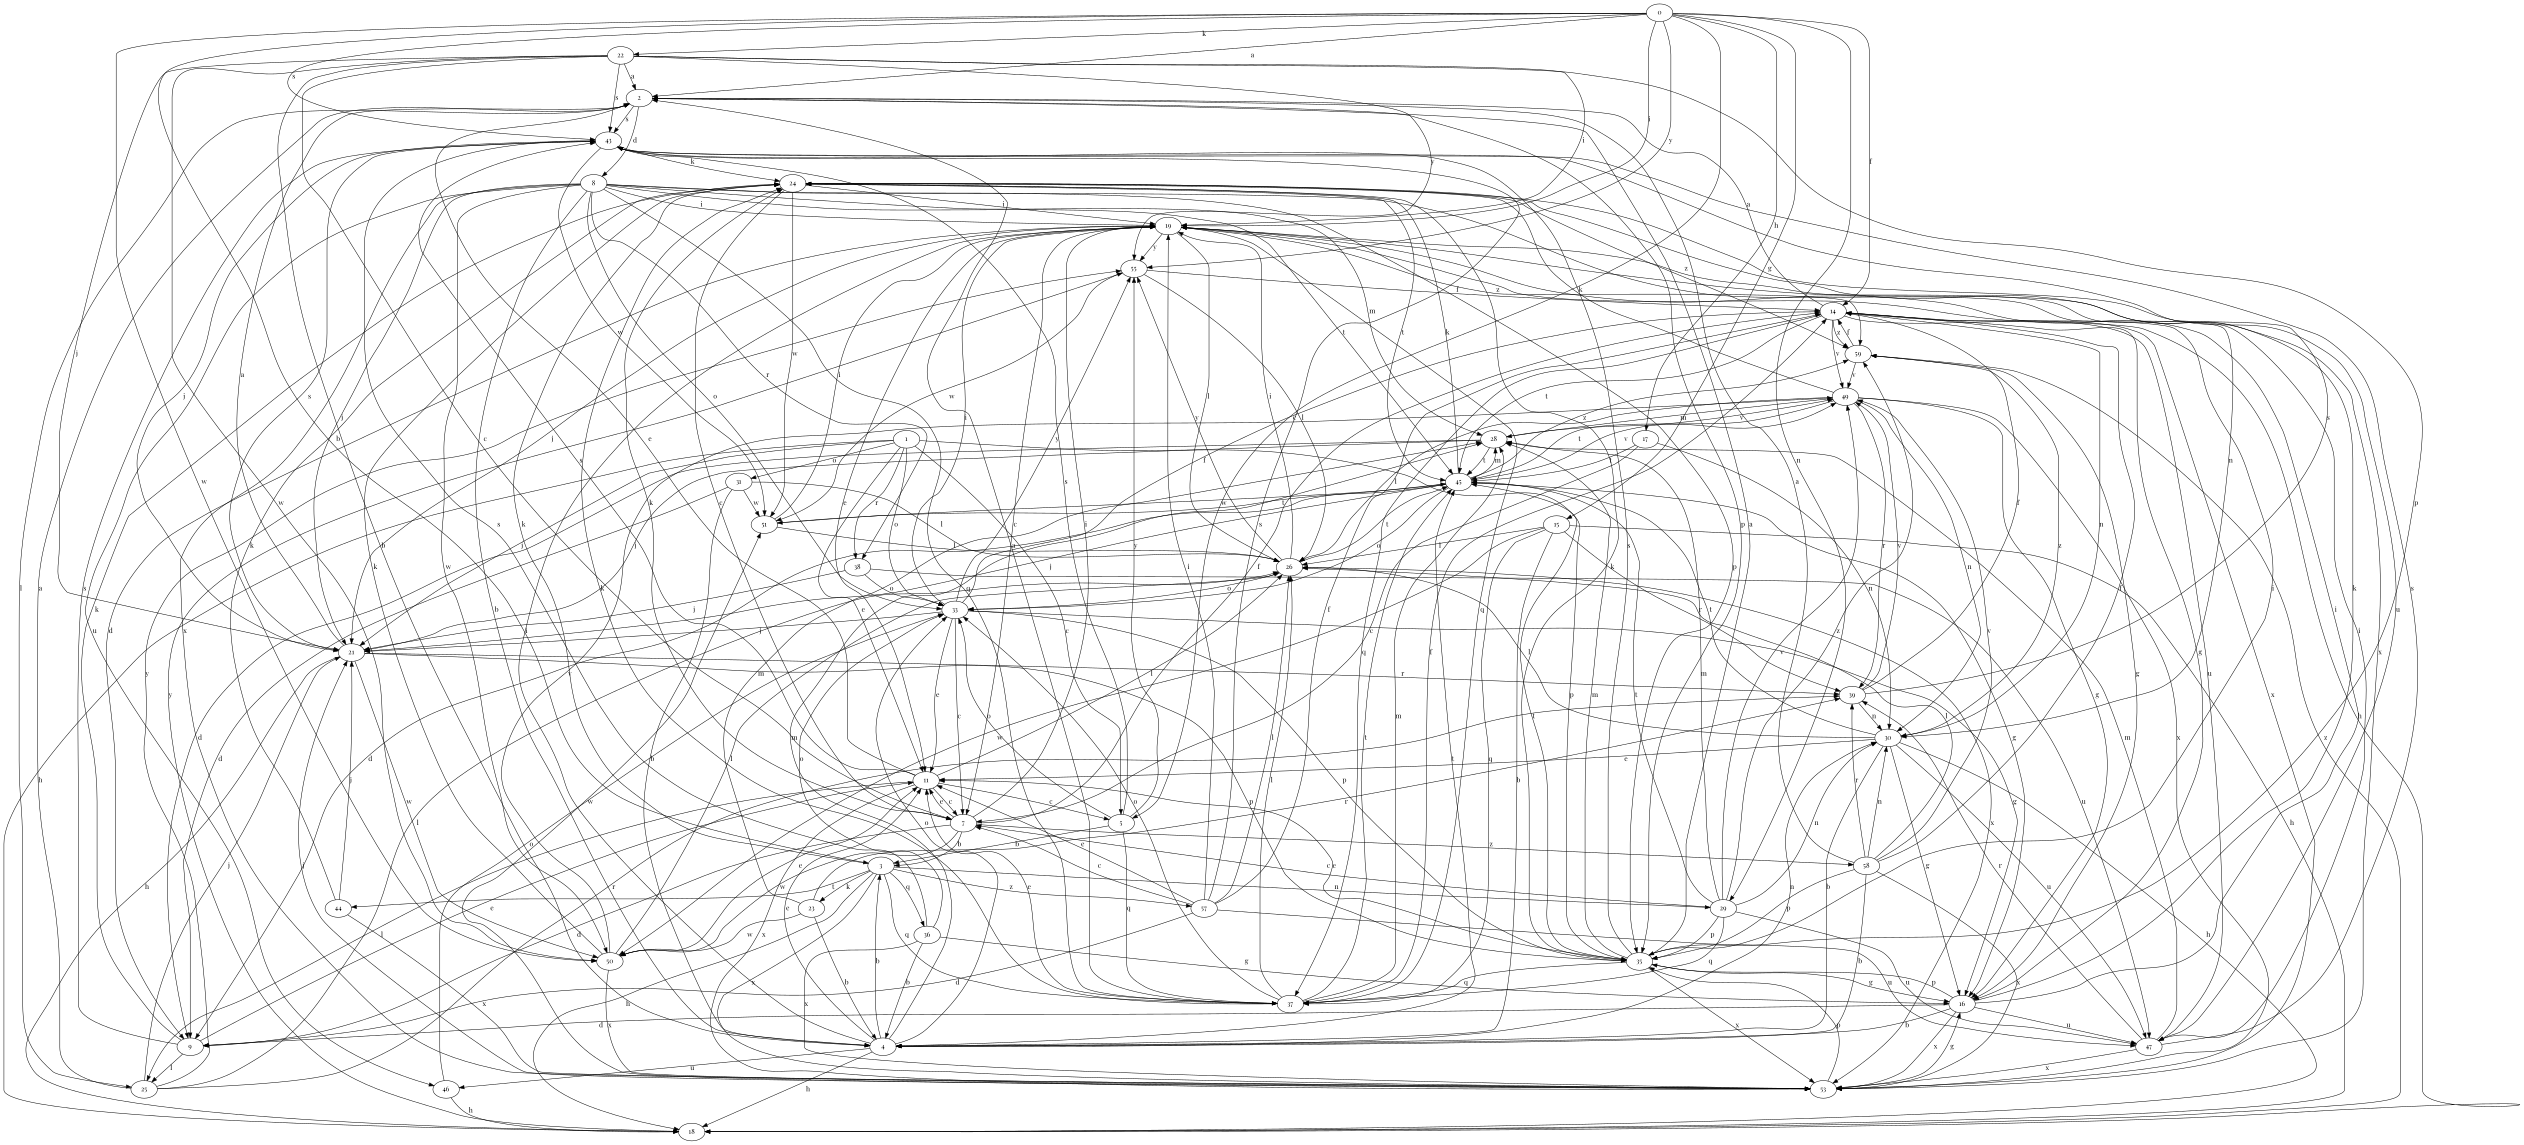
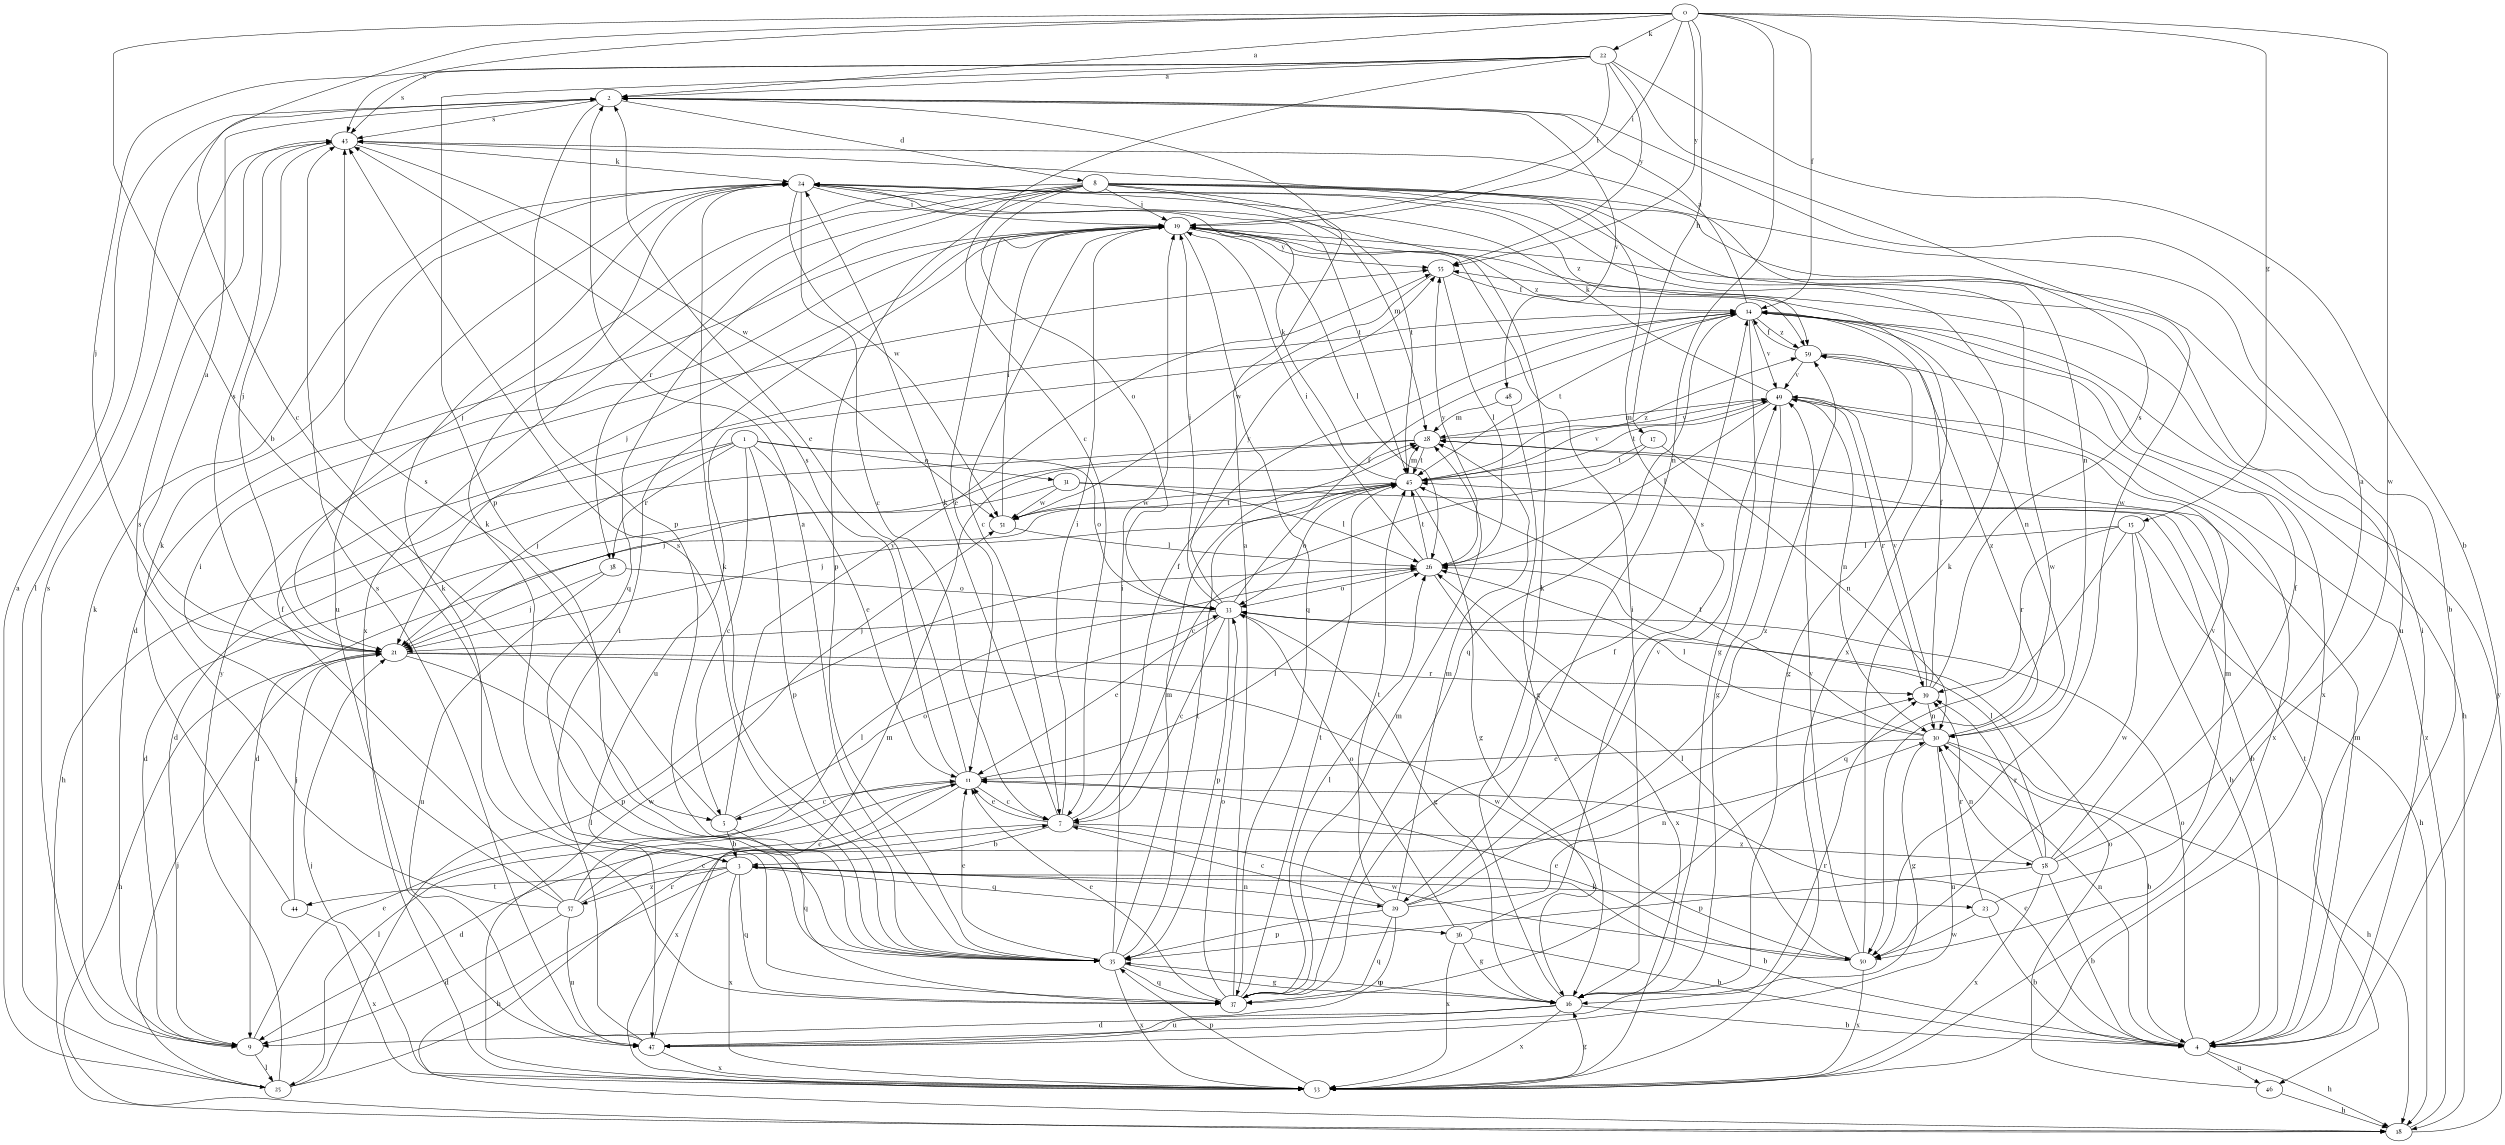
none -> (1509, 397)
